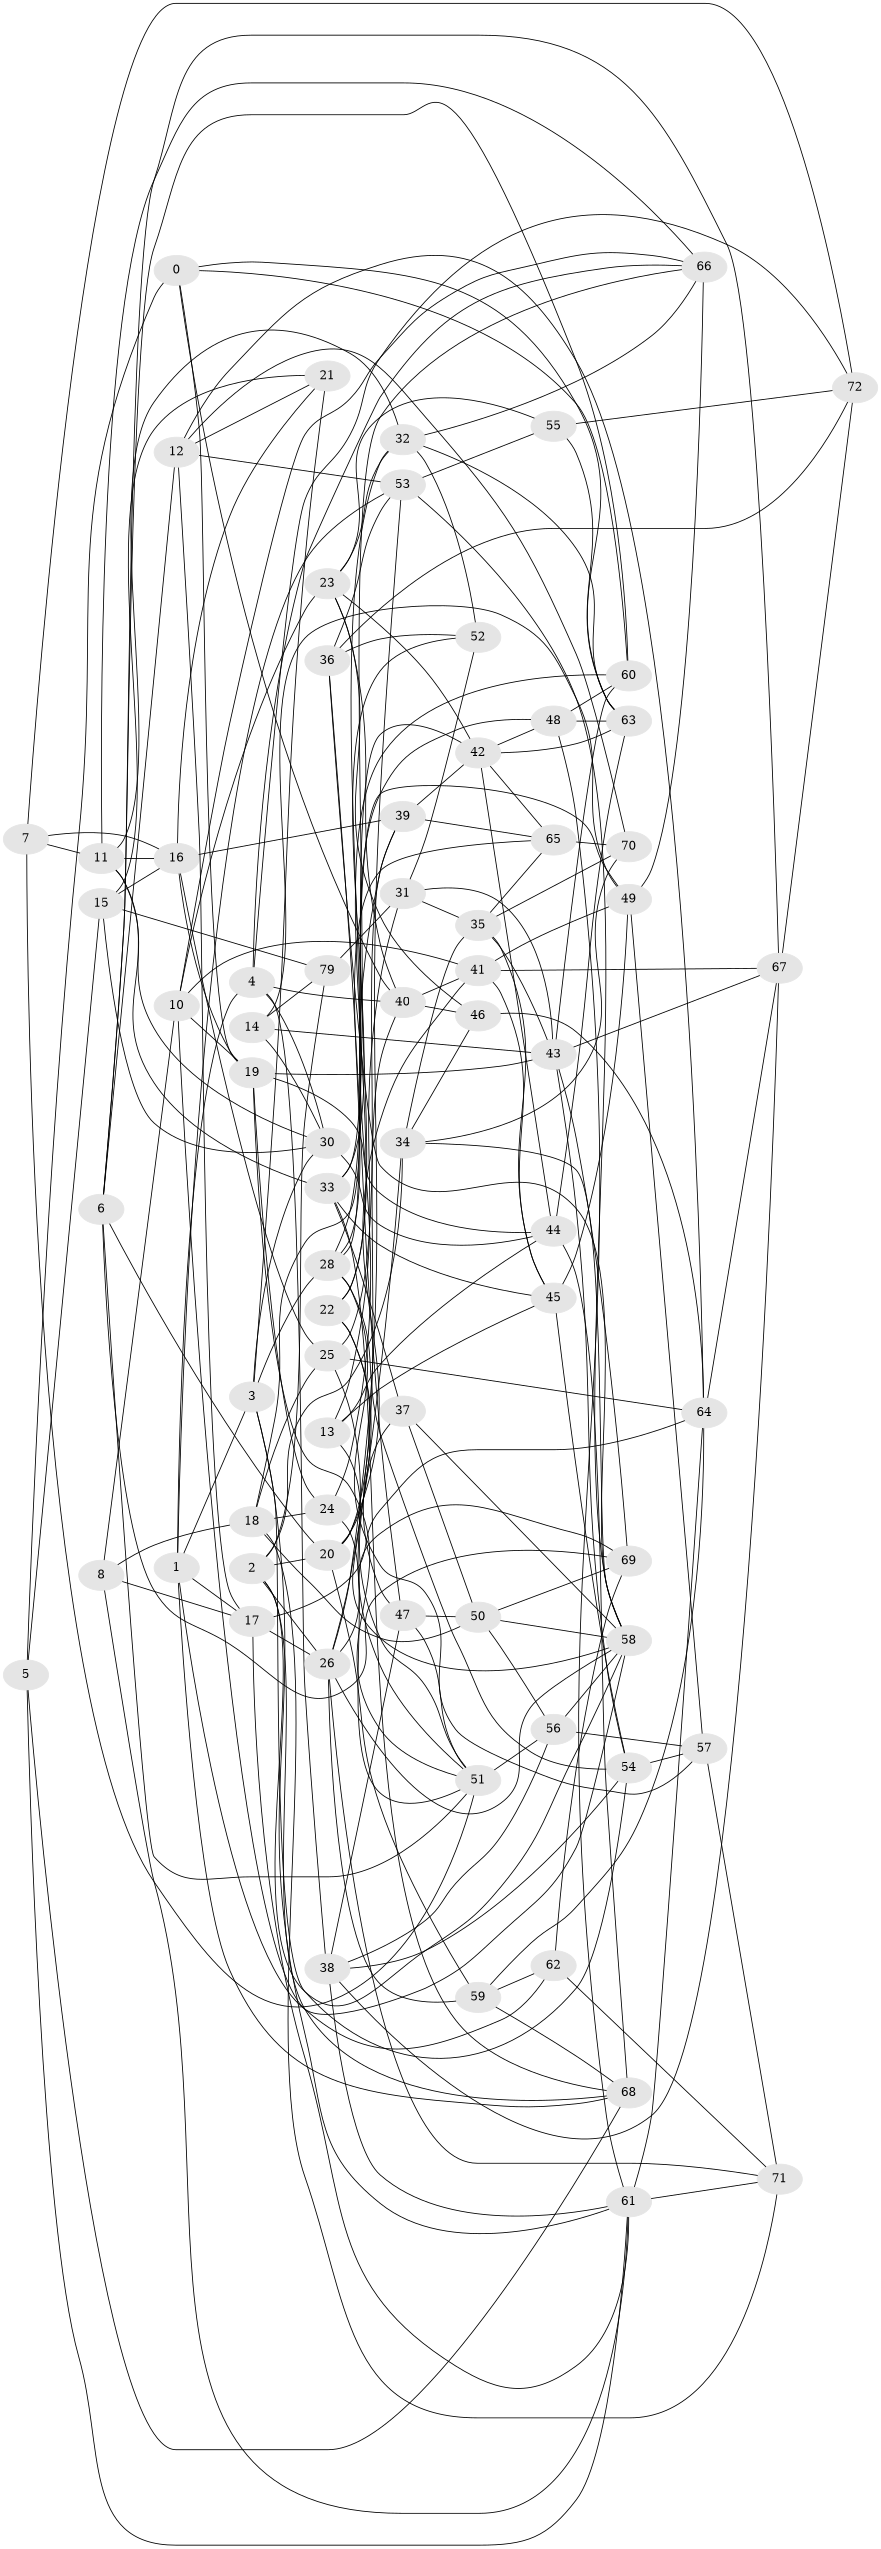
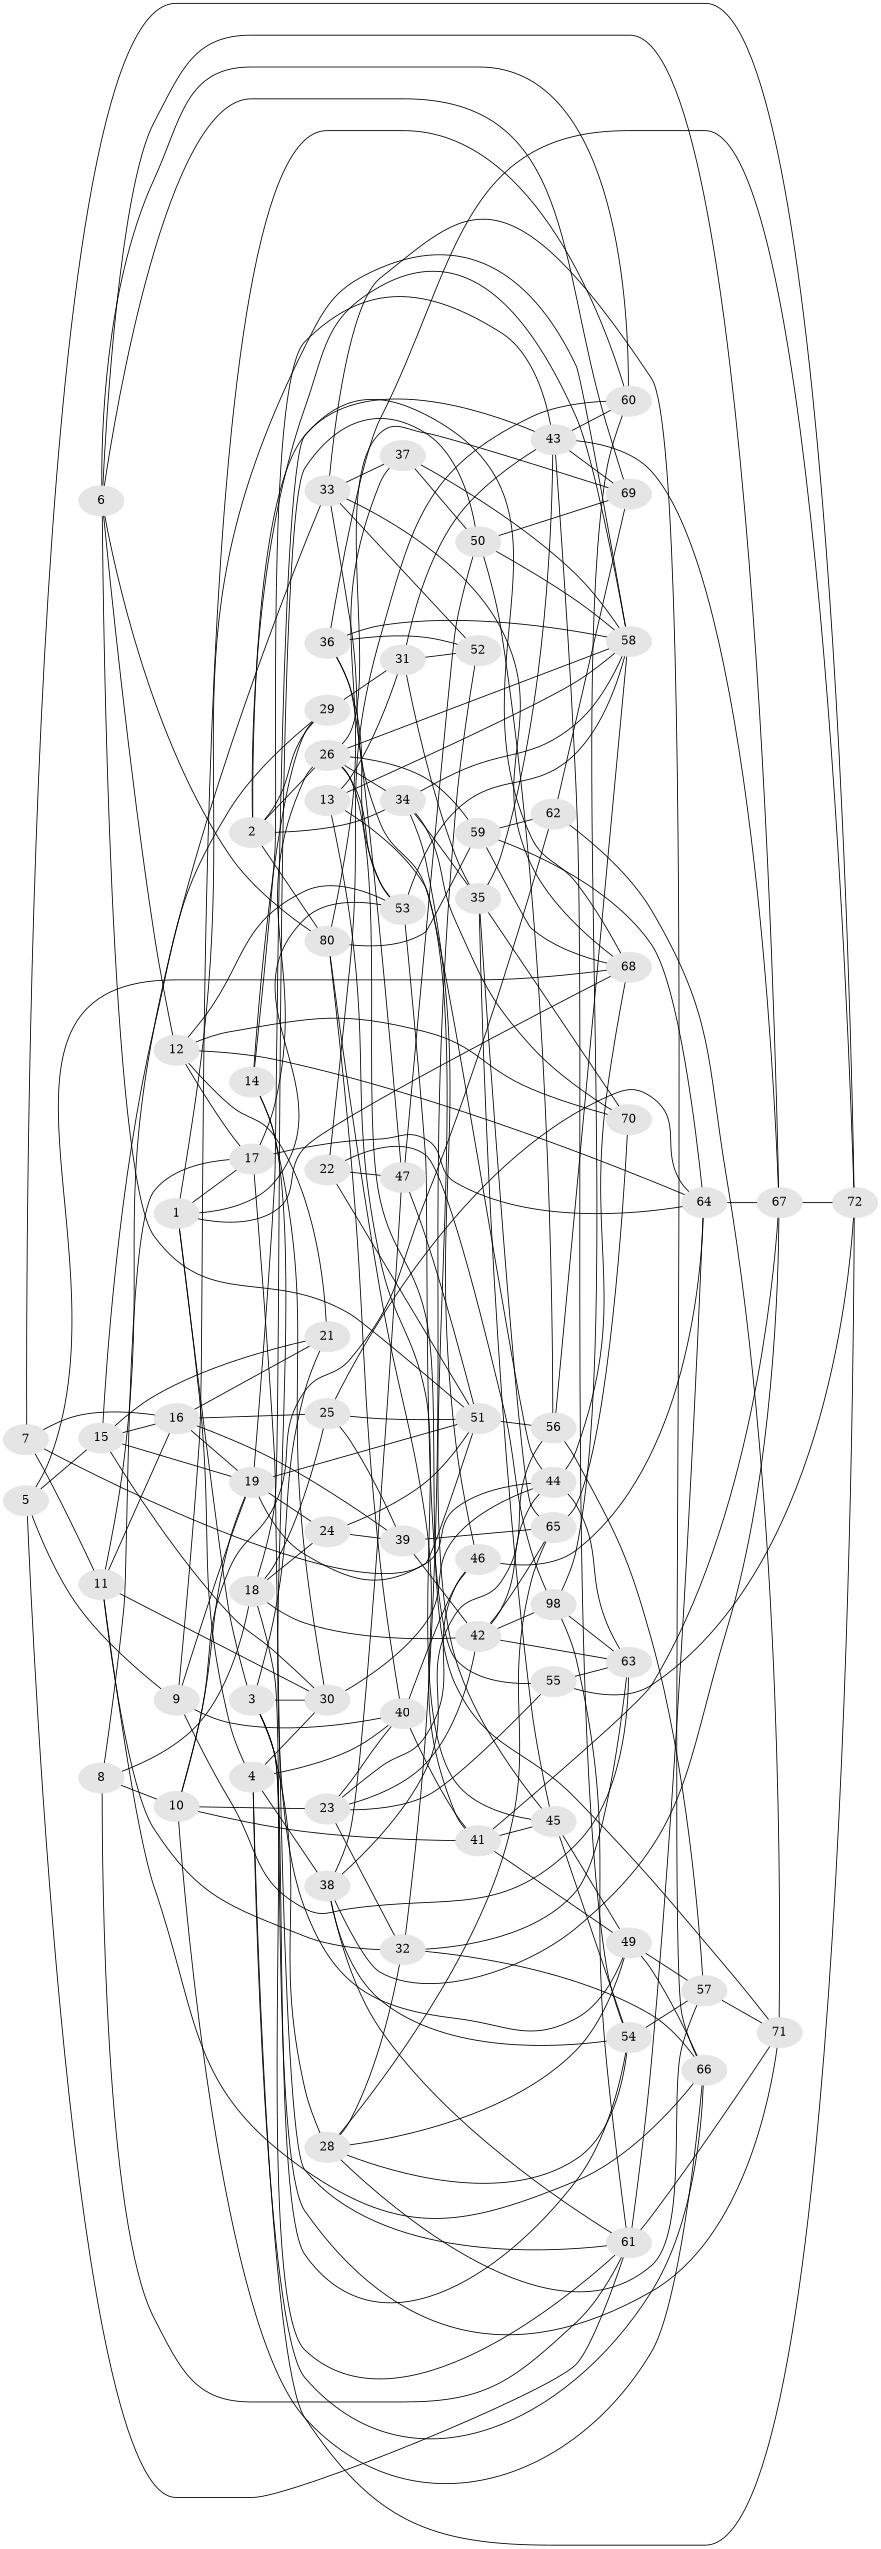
(177, 271) -> (177, 1700)
(554, 721) -> (554, 1605)
(327, 971) -> (327, 710)
none -> (177, 1460)
(327, 1555) -> (327, 941)
